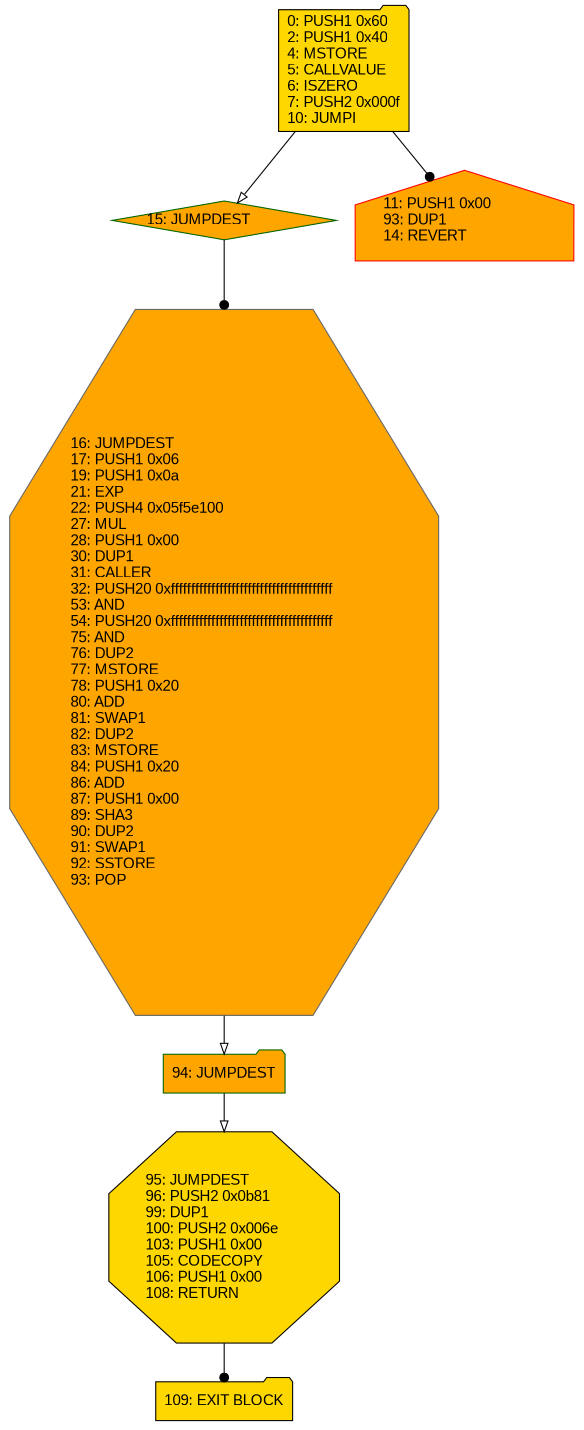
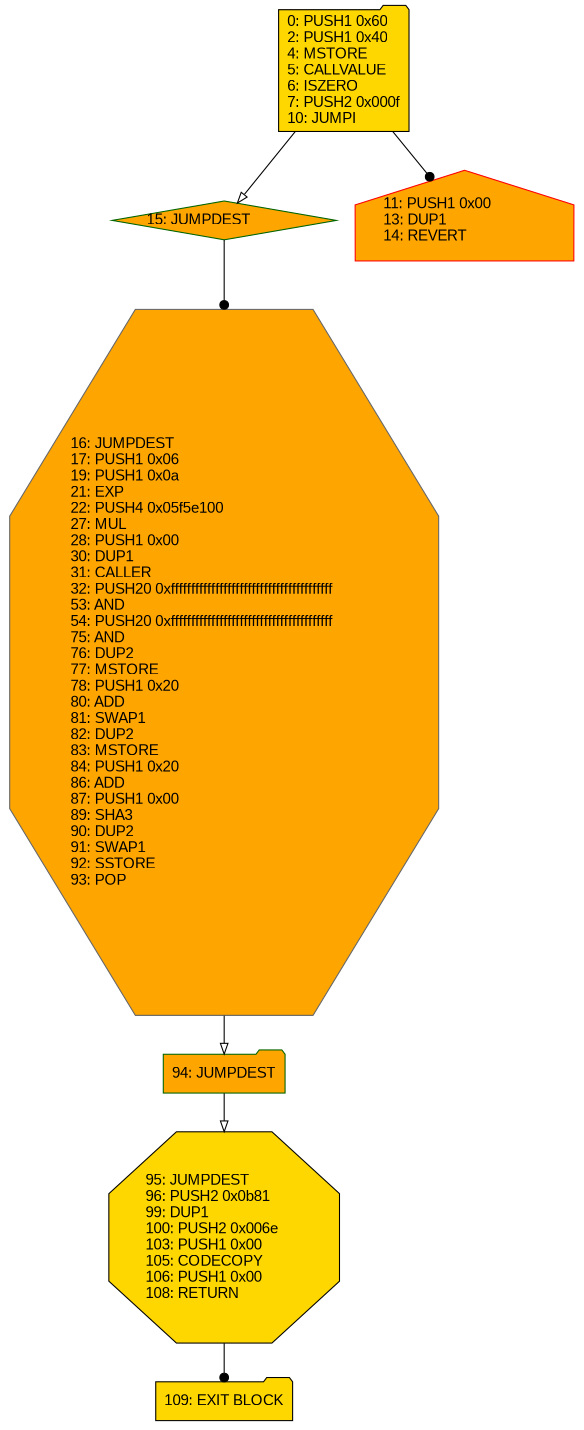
(465, 220) -> (465, 220)
